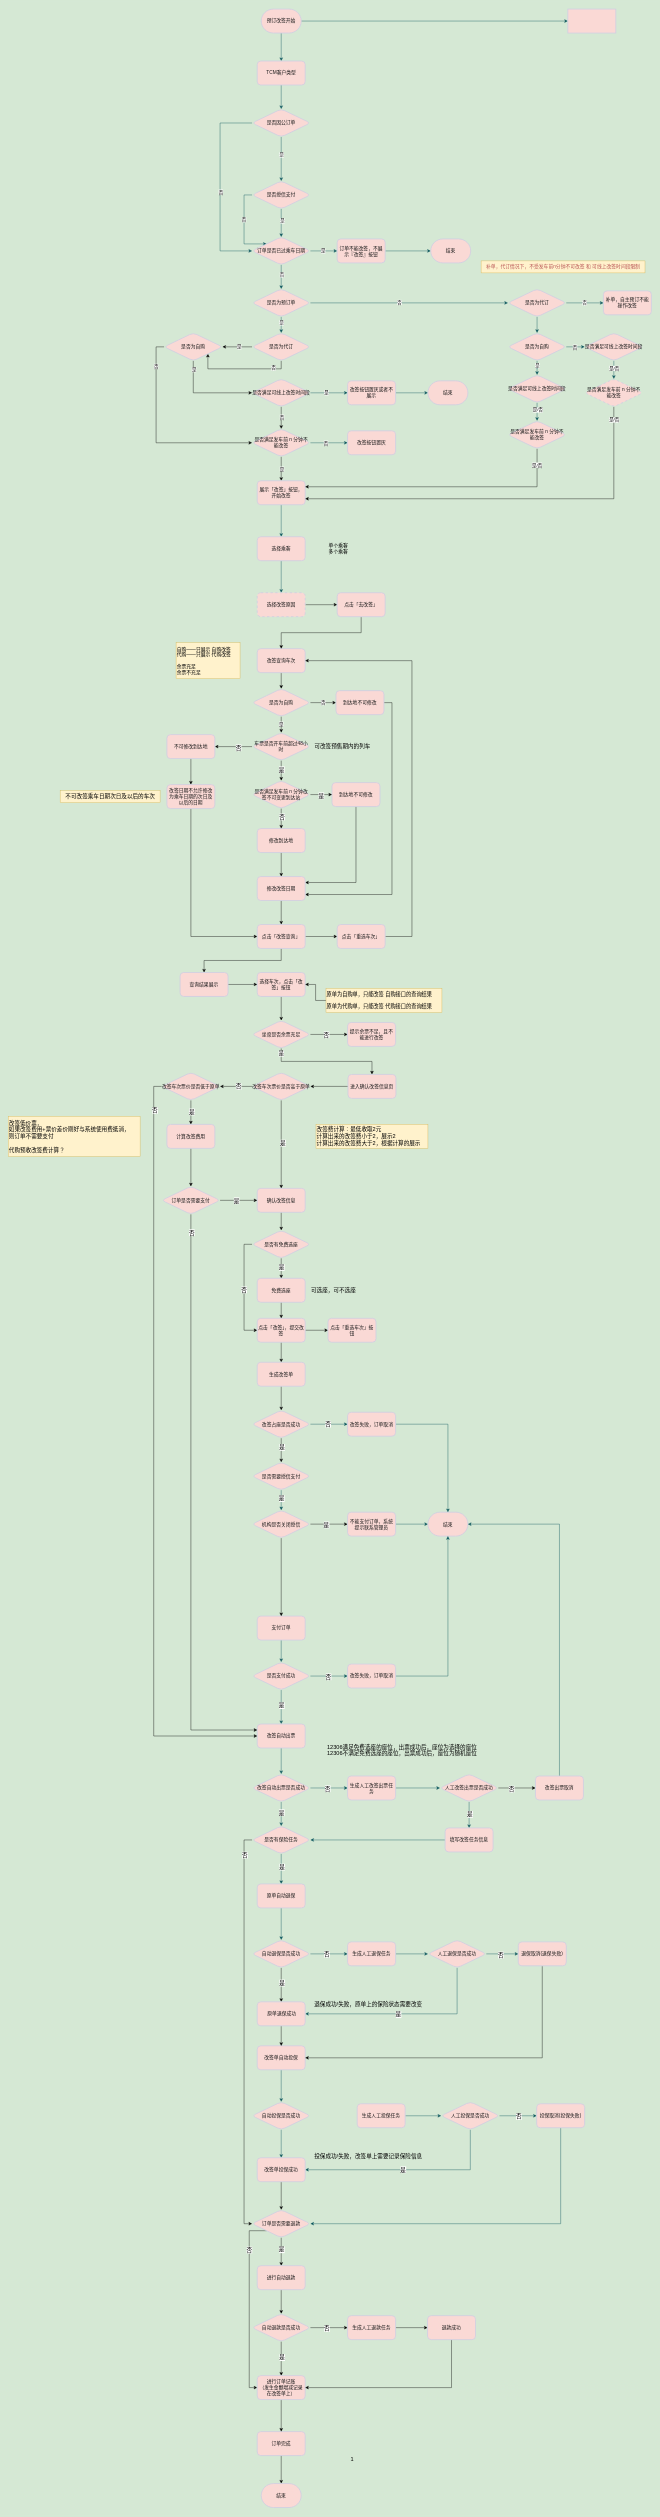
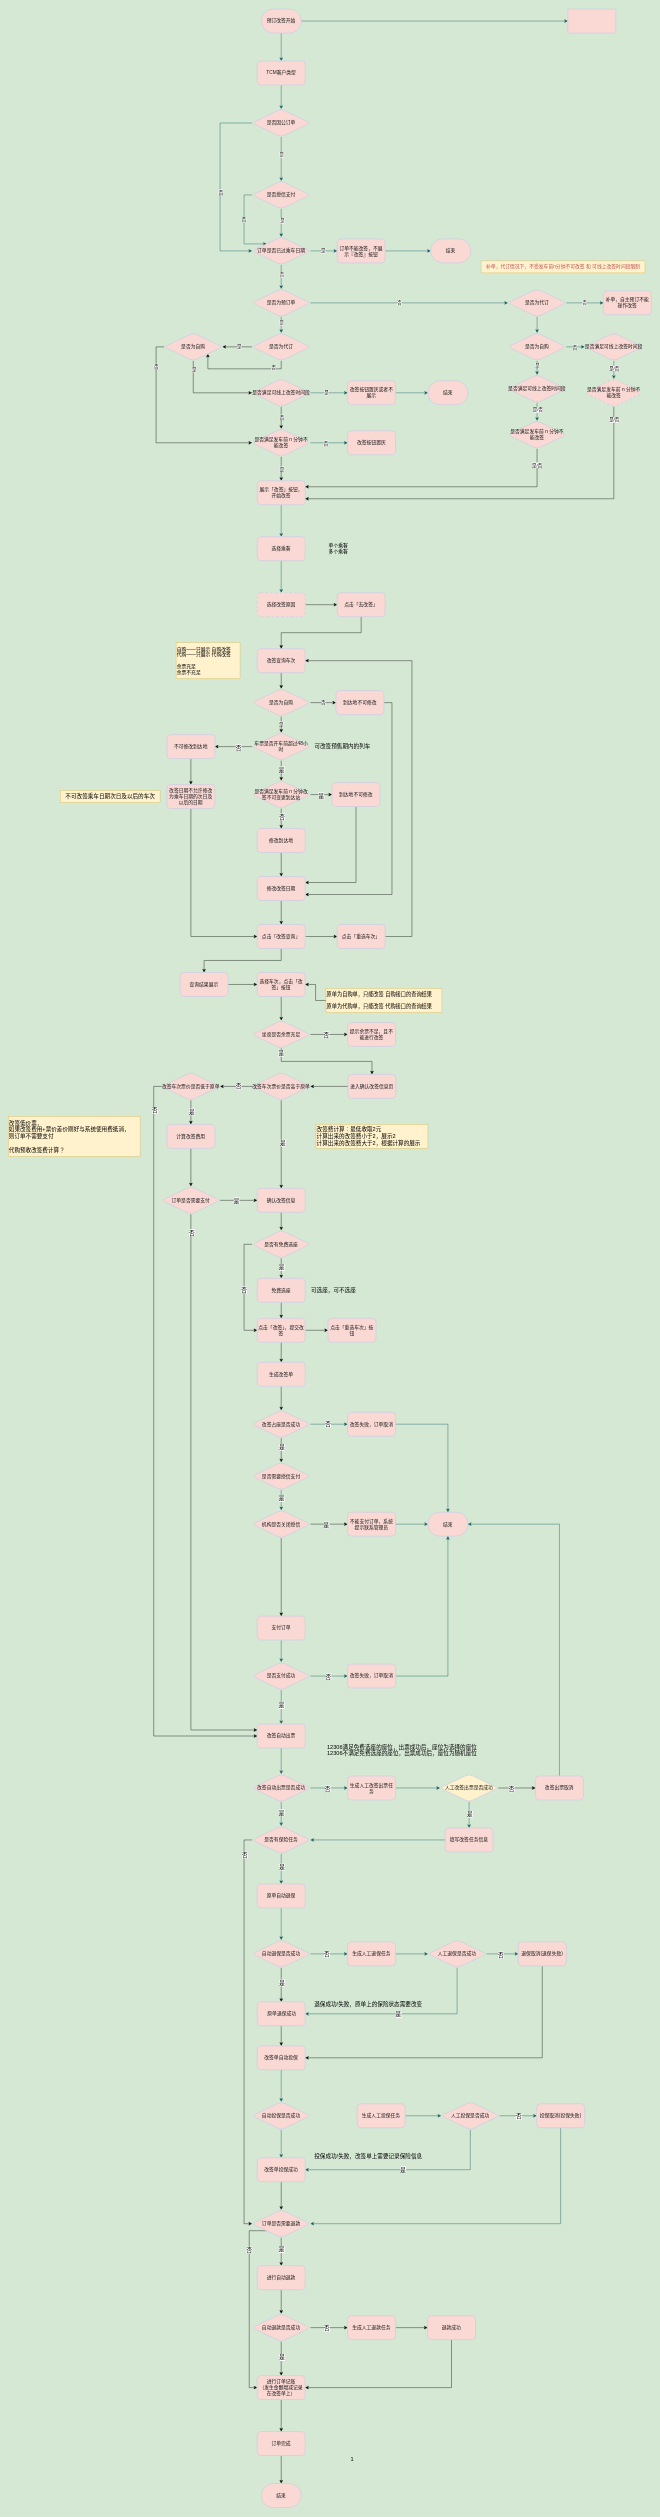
(469, 1788) -> (469, 1788)
